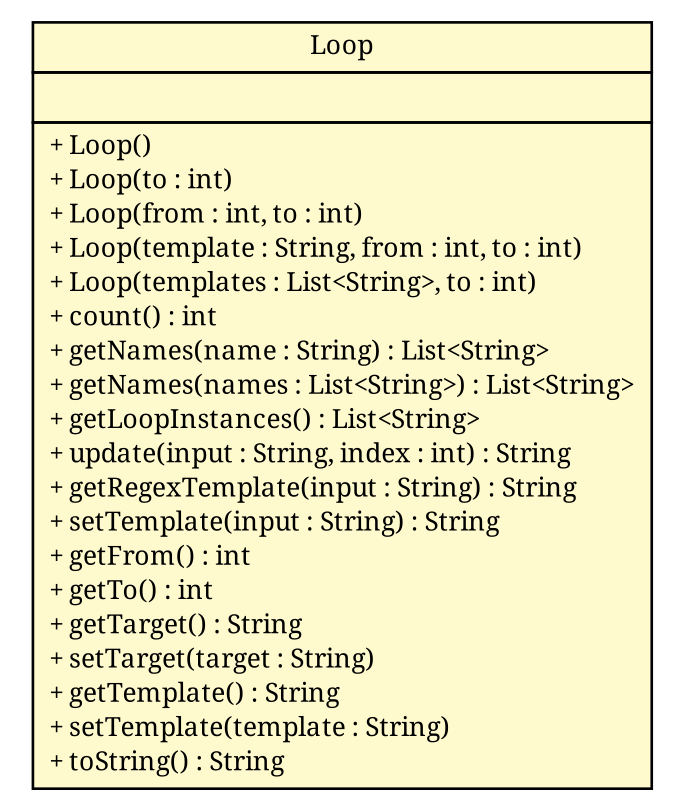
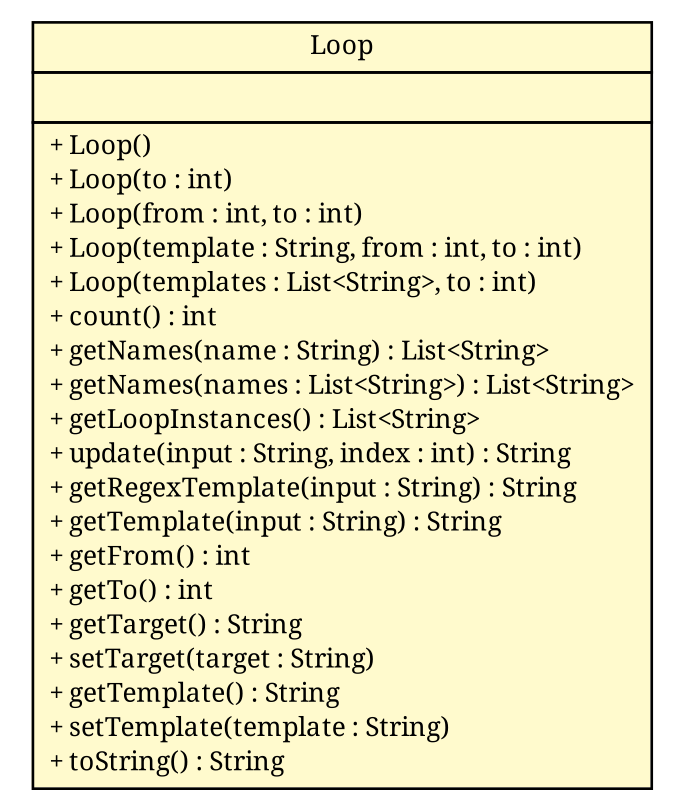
(275, 523) -> (276, 523)
